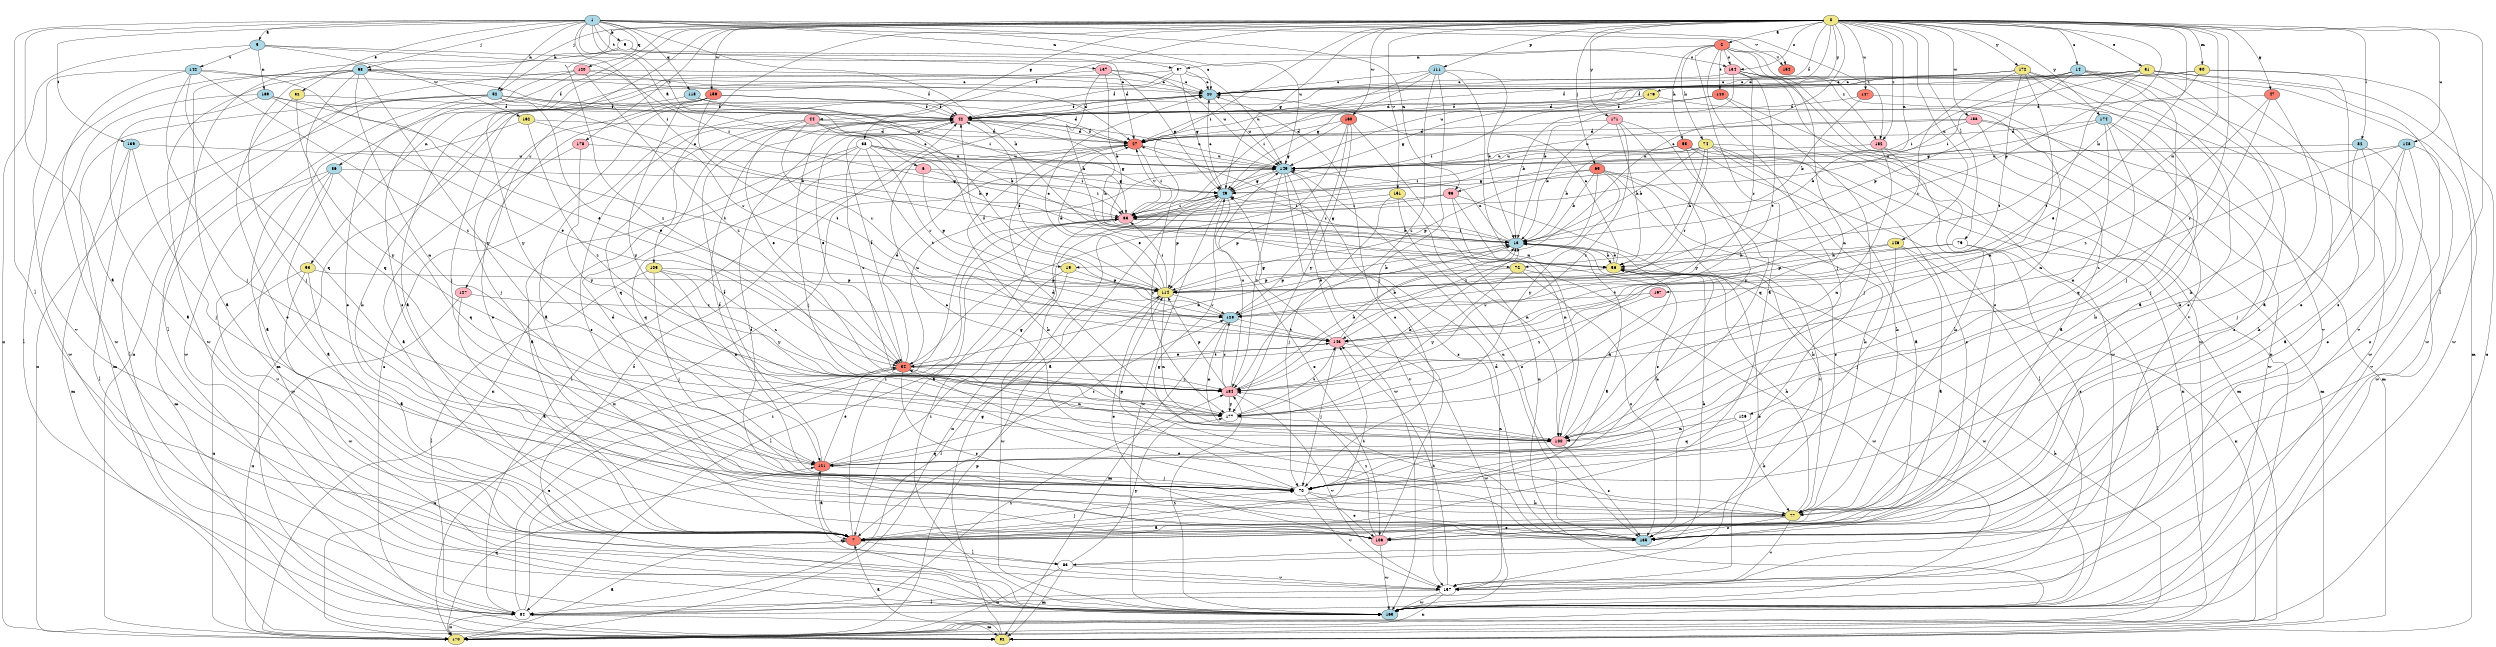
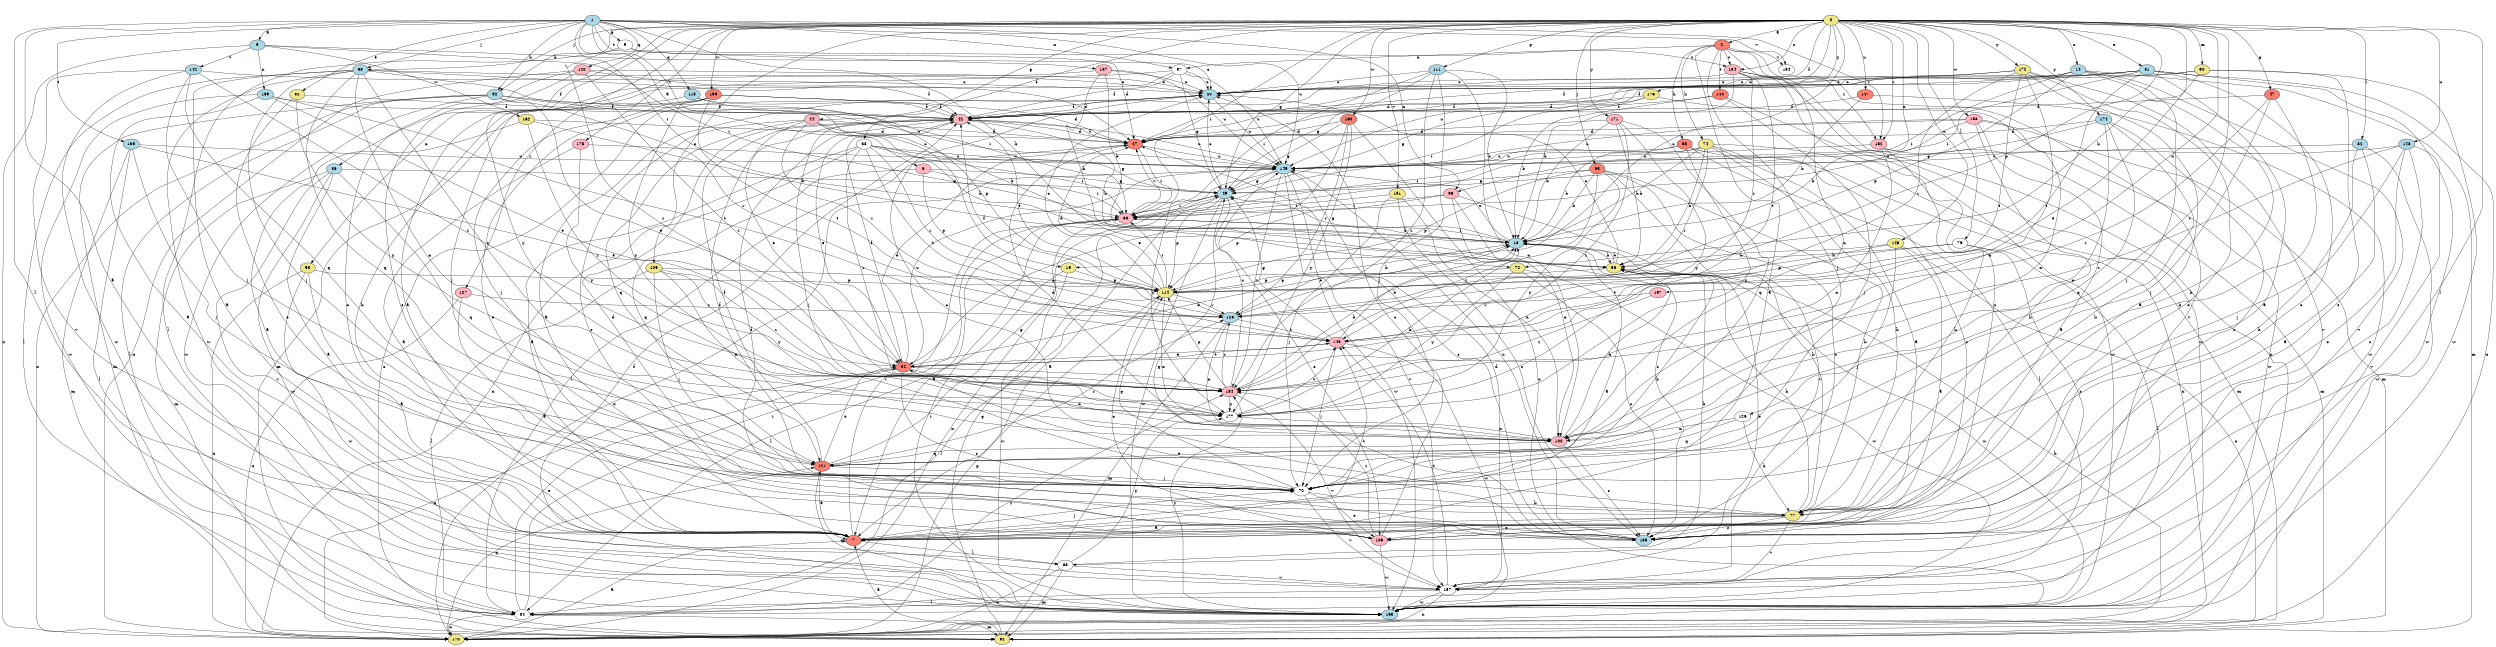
(1787, 70) -> (1787, 70)
(2147, 70) -> (2147, 70)
(1168, 126) -> none
(549, 205) -> (527, 237)
(1242, 441) -> (2003, 338)
